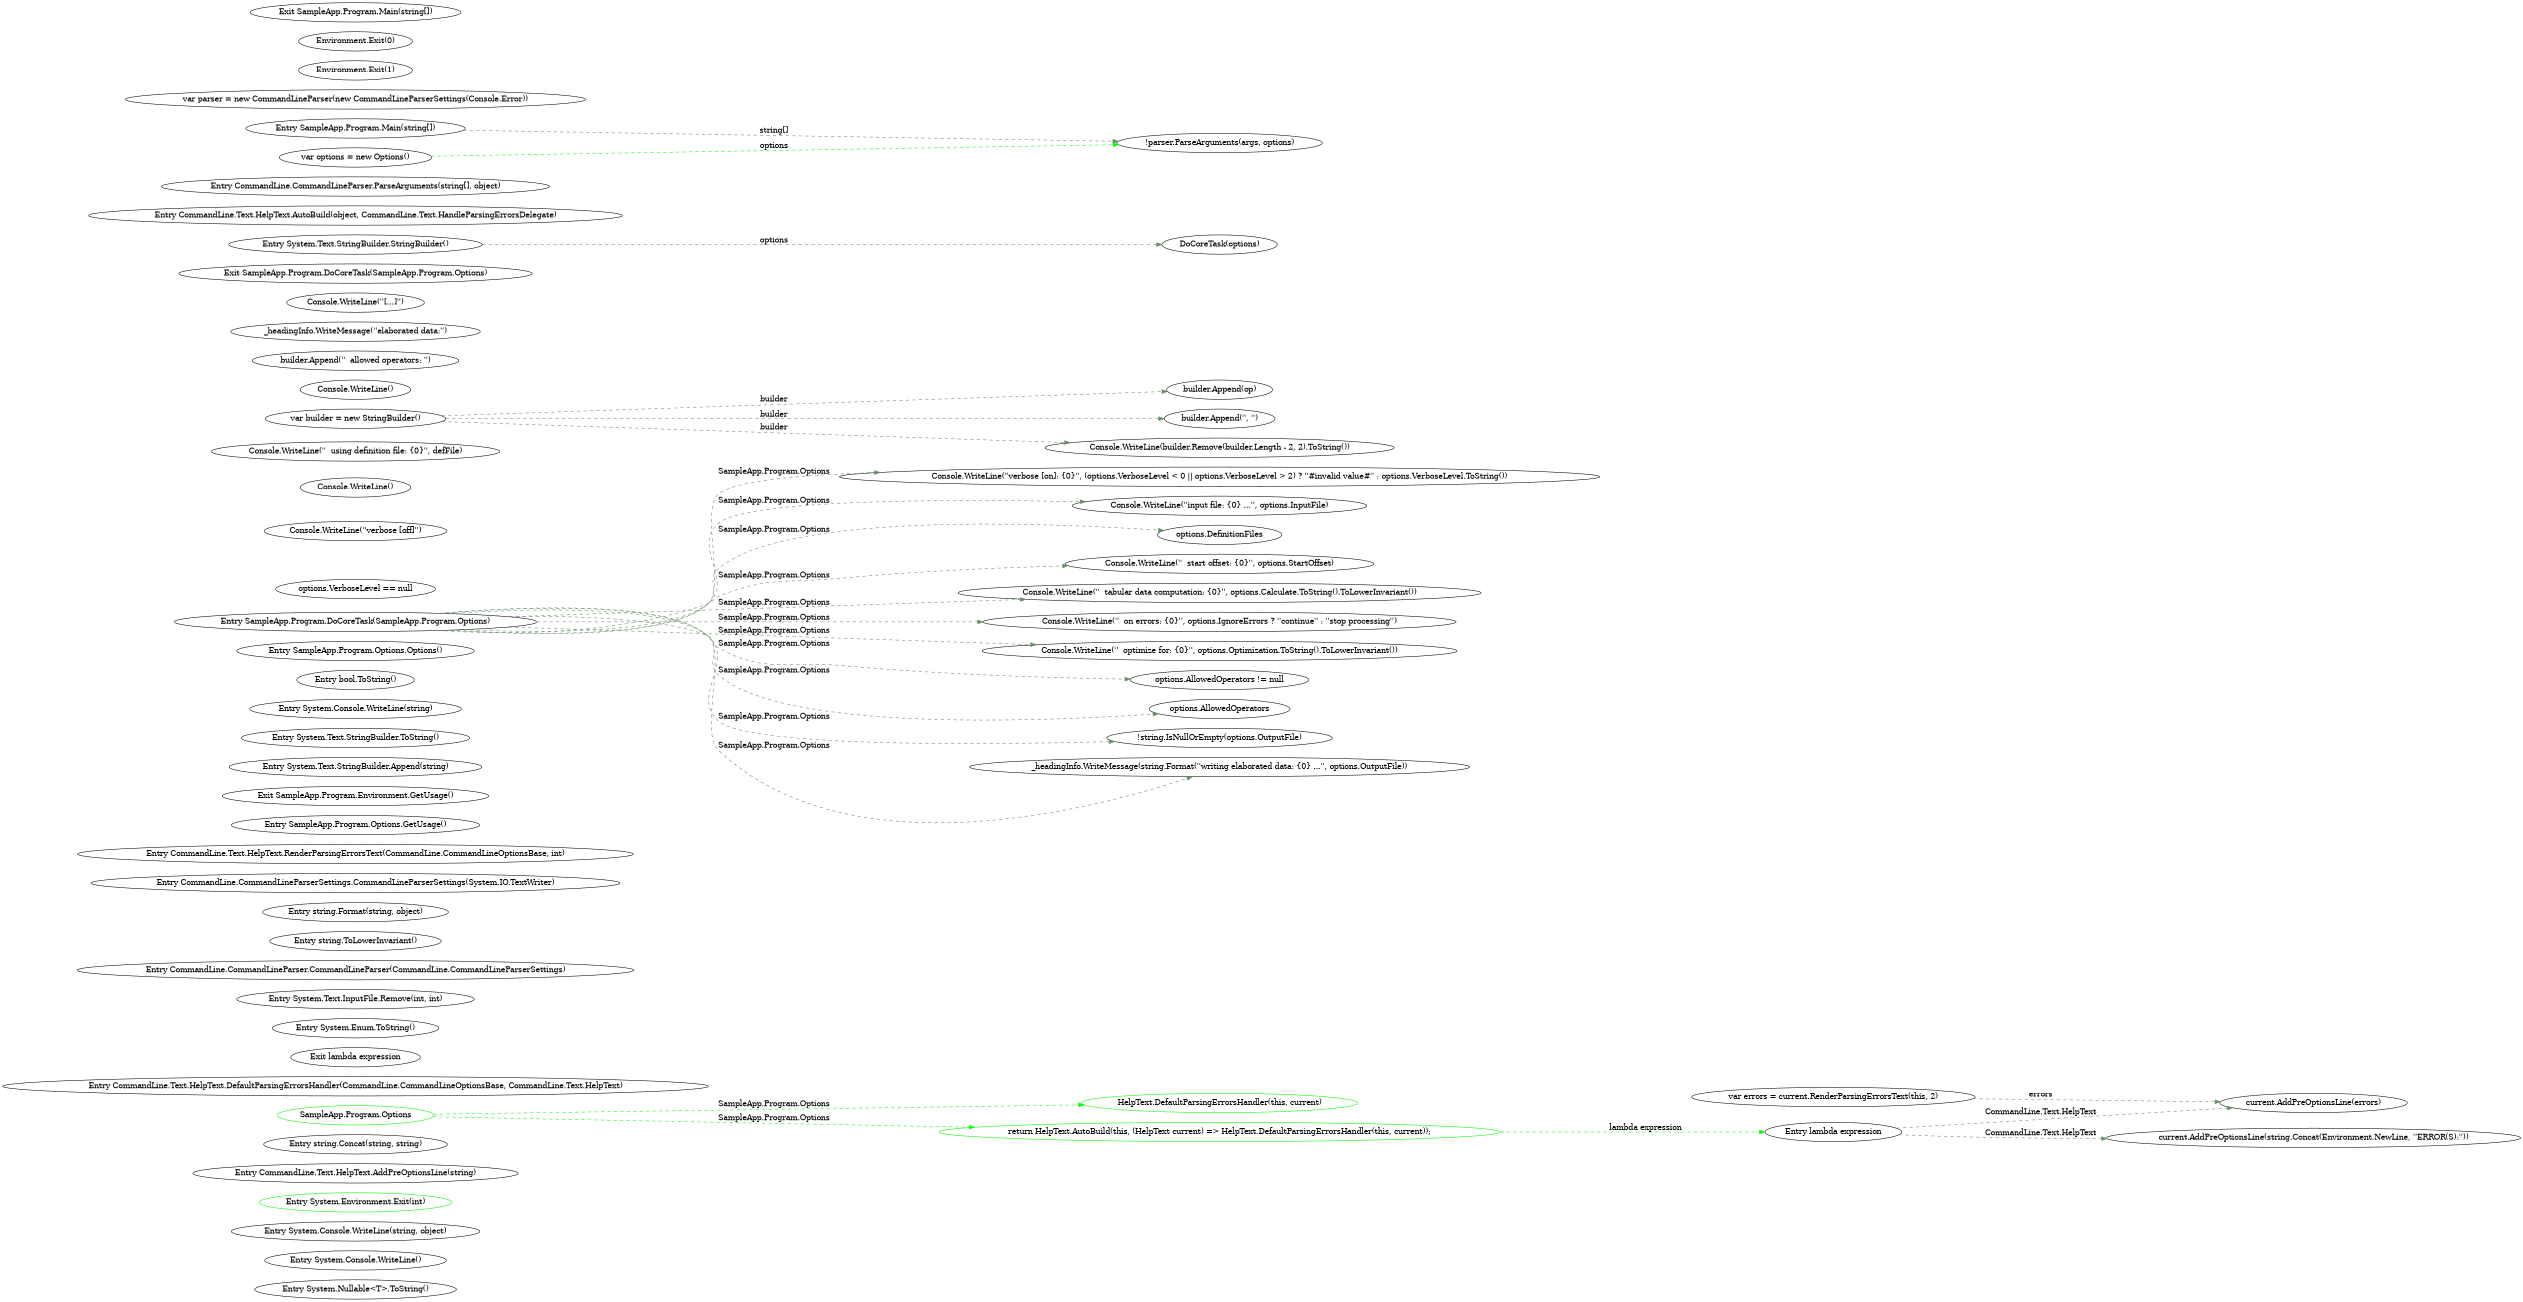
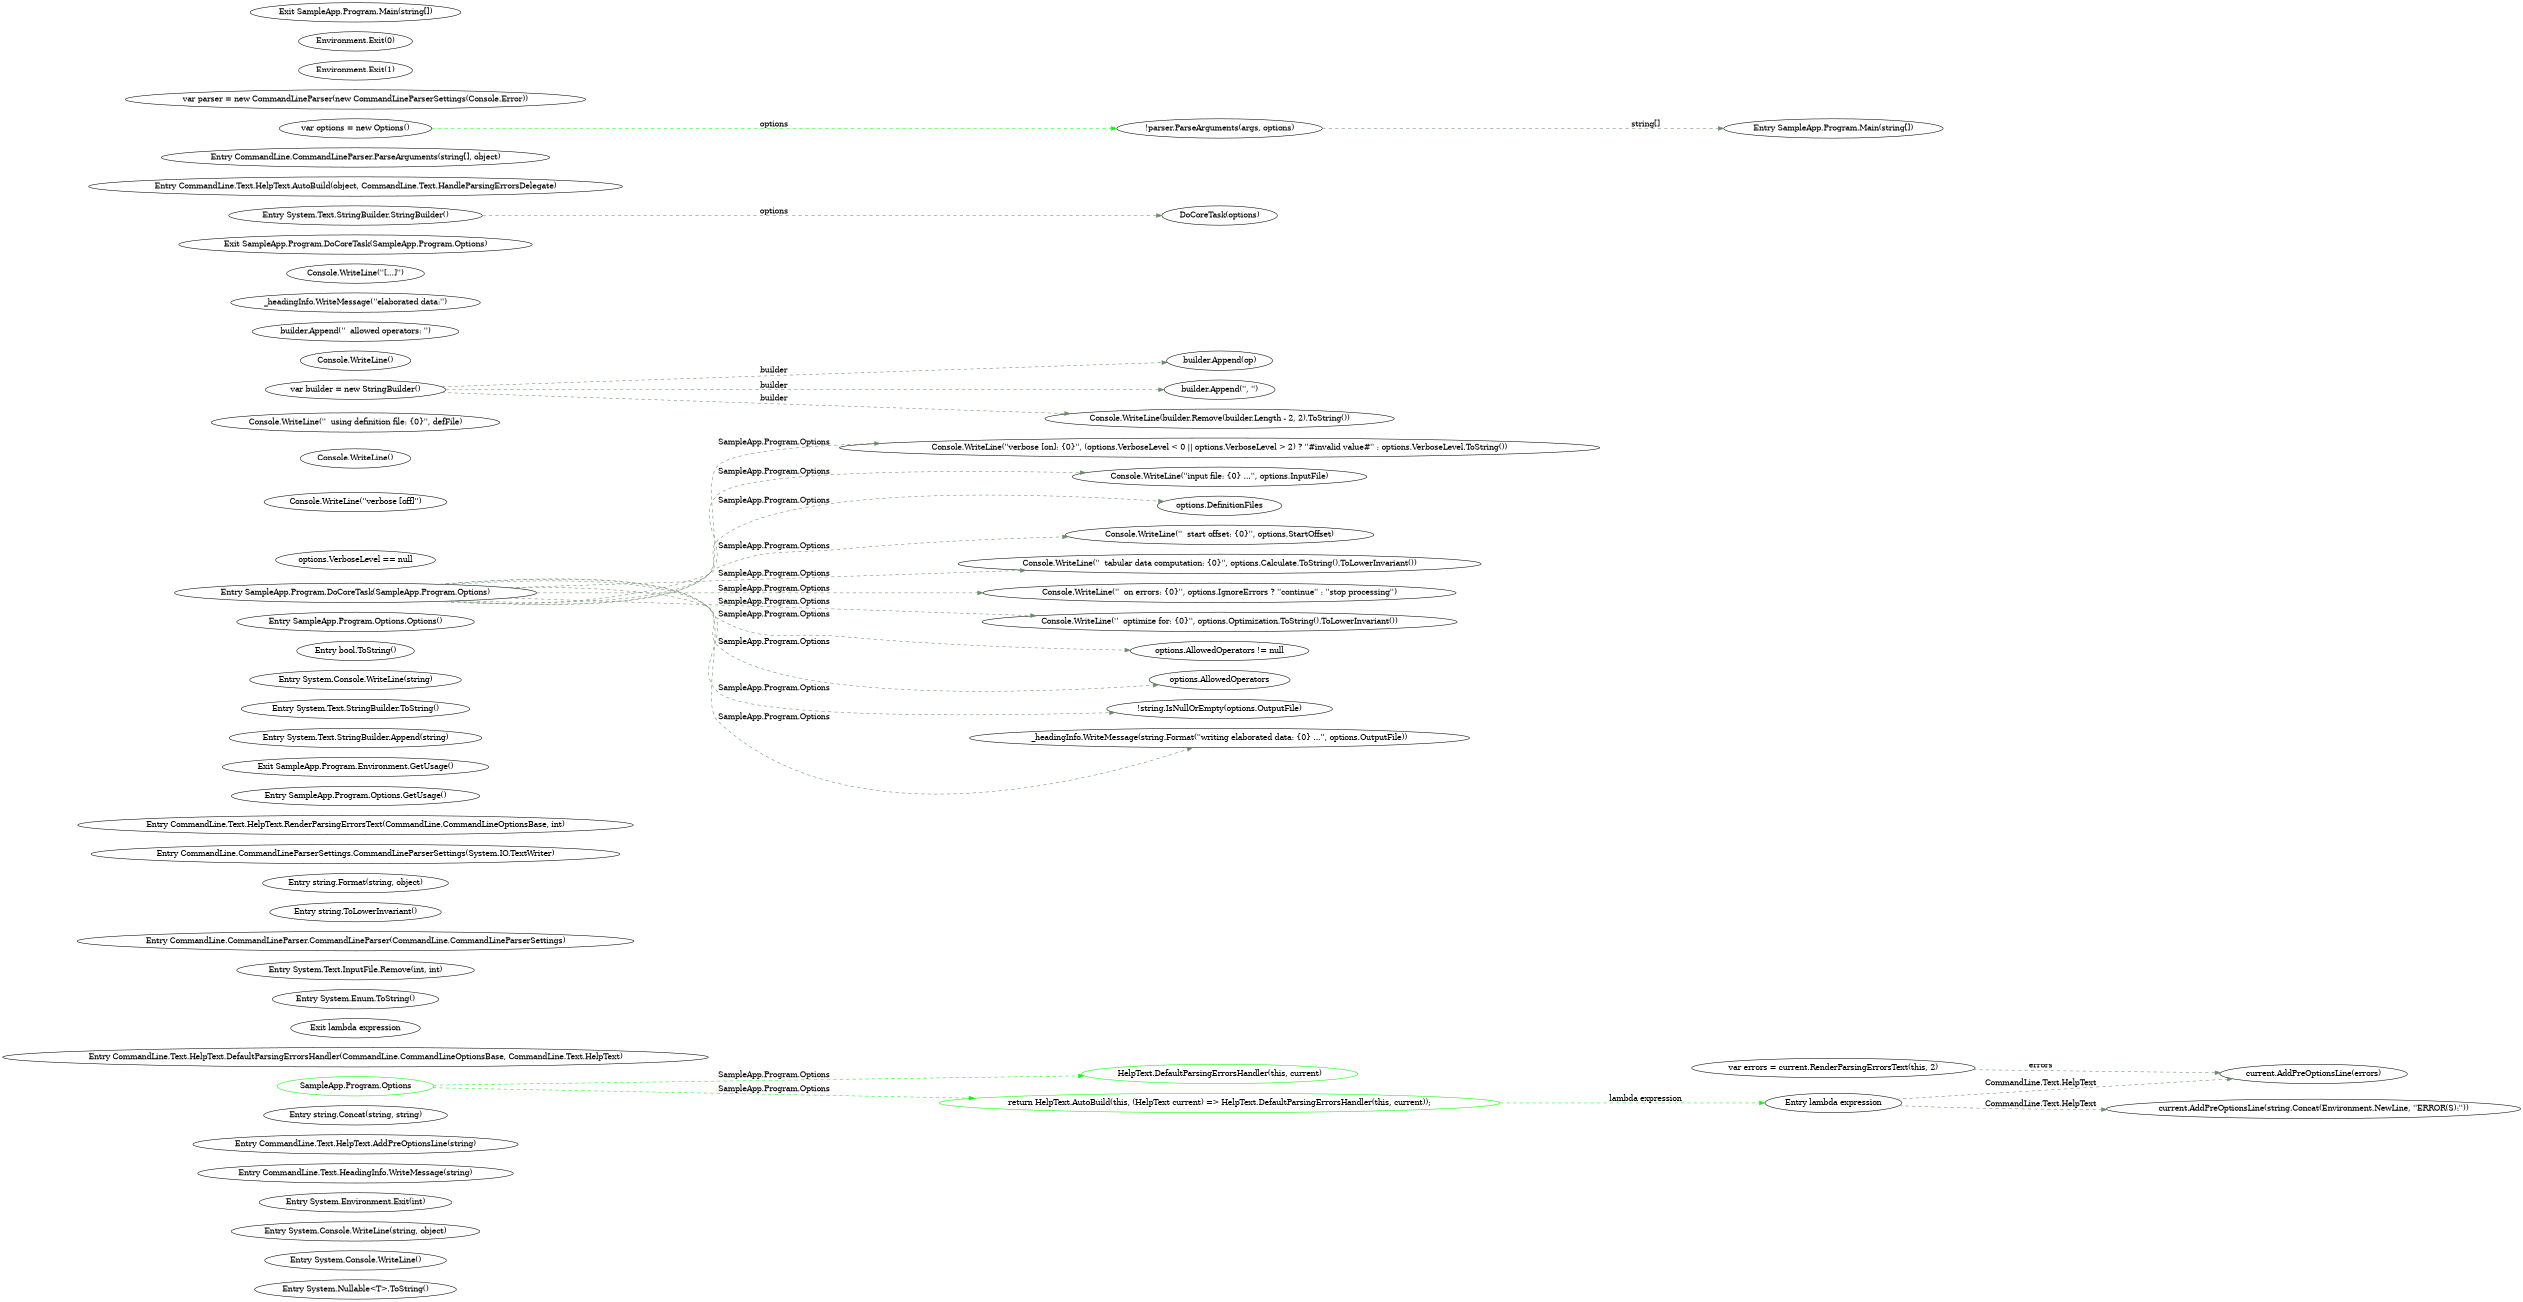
(788, 136) -> (1520, 128)
none -> (356, 1173)
(356, 1202) -> (356, 1202)
